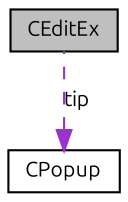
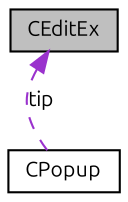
(64, 90) -> (28, 111)
